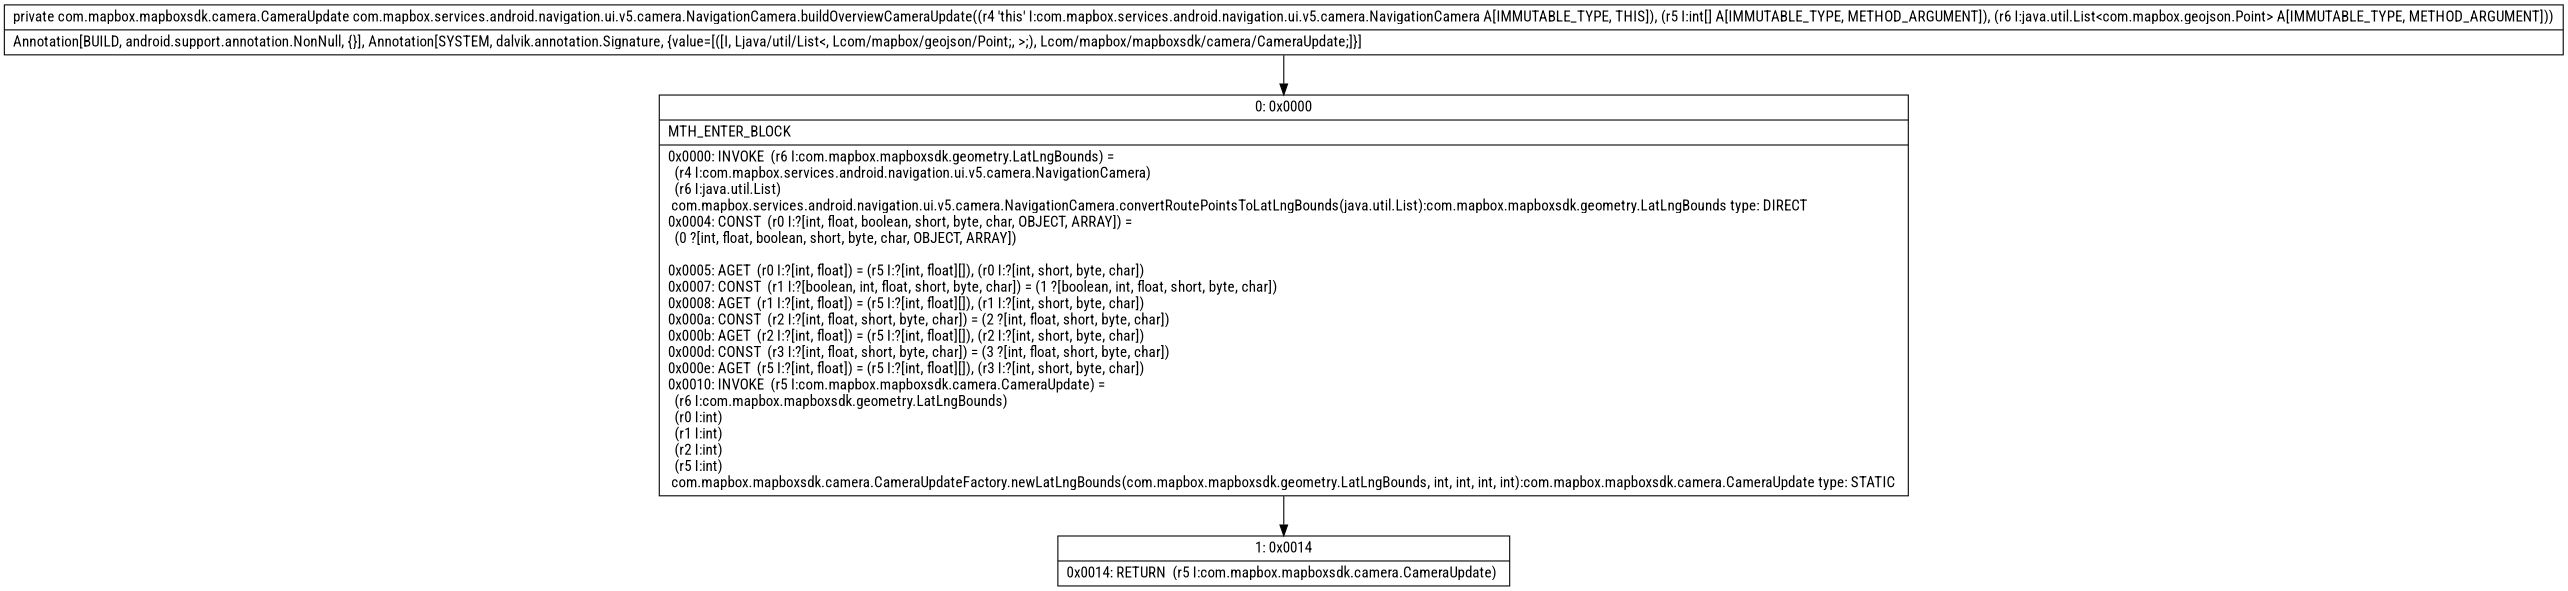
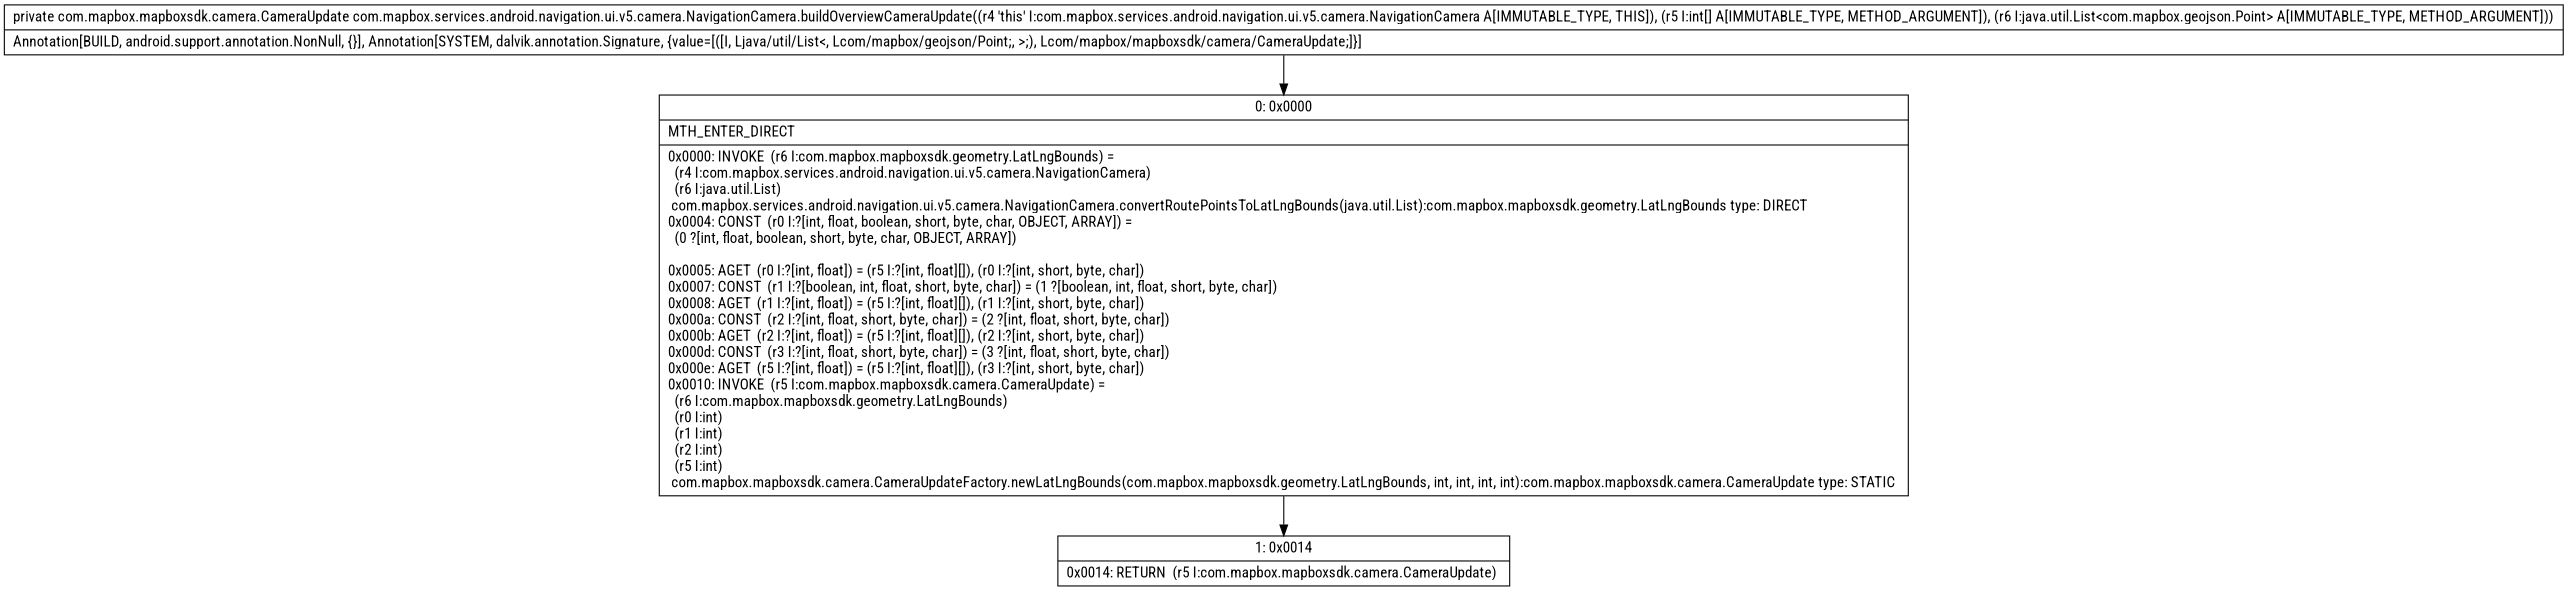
(730, 132) -> (732, 132)
